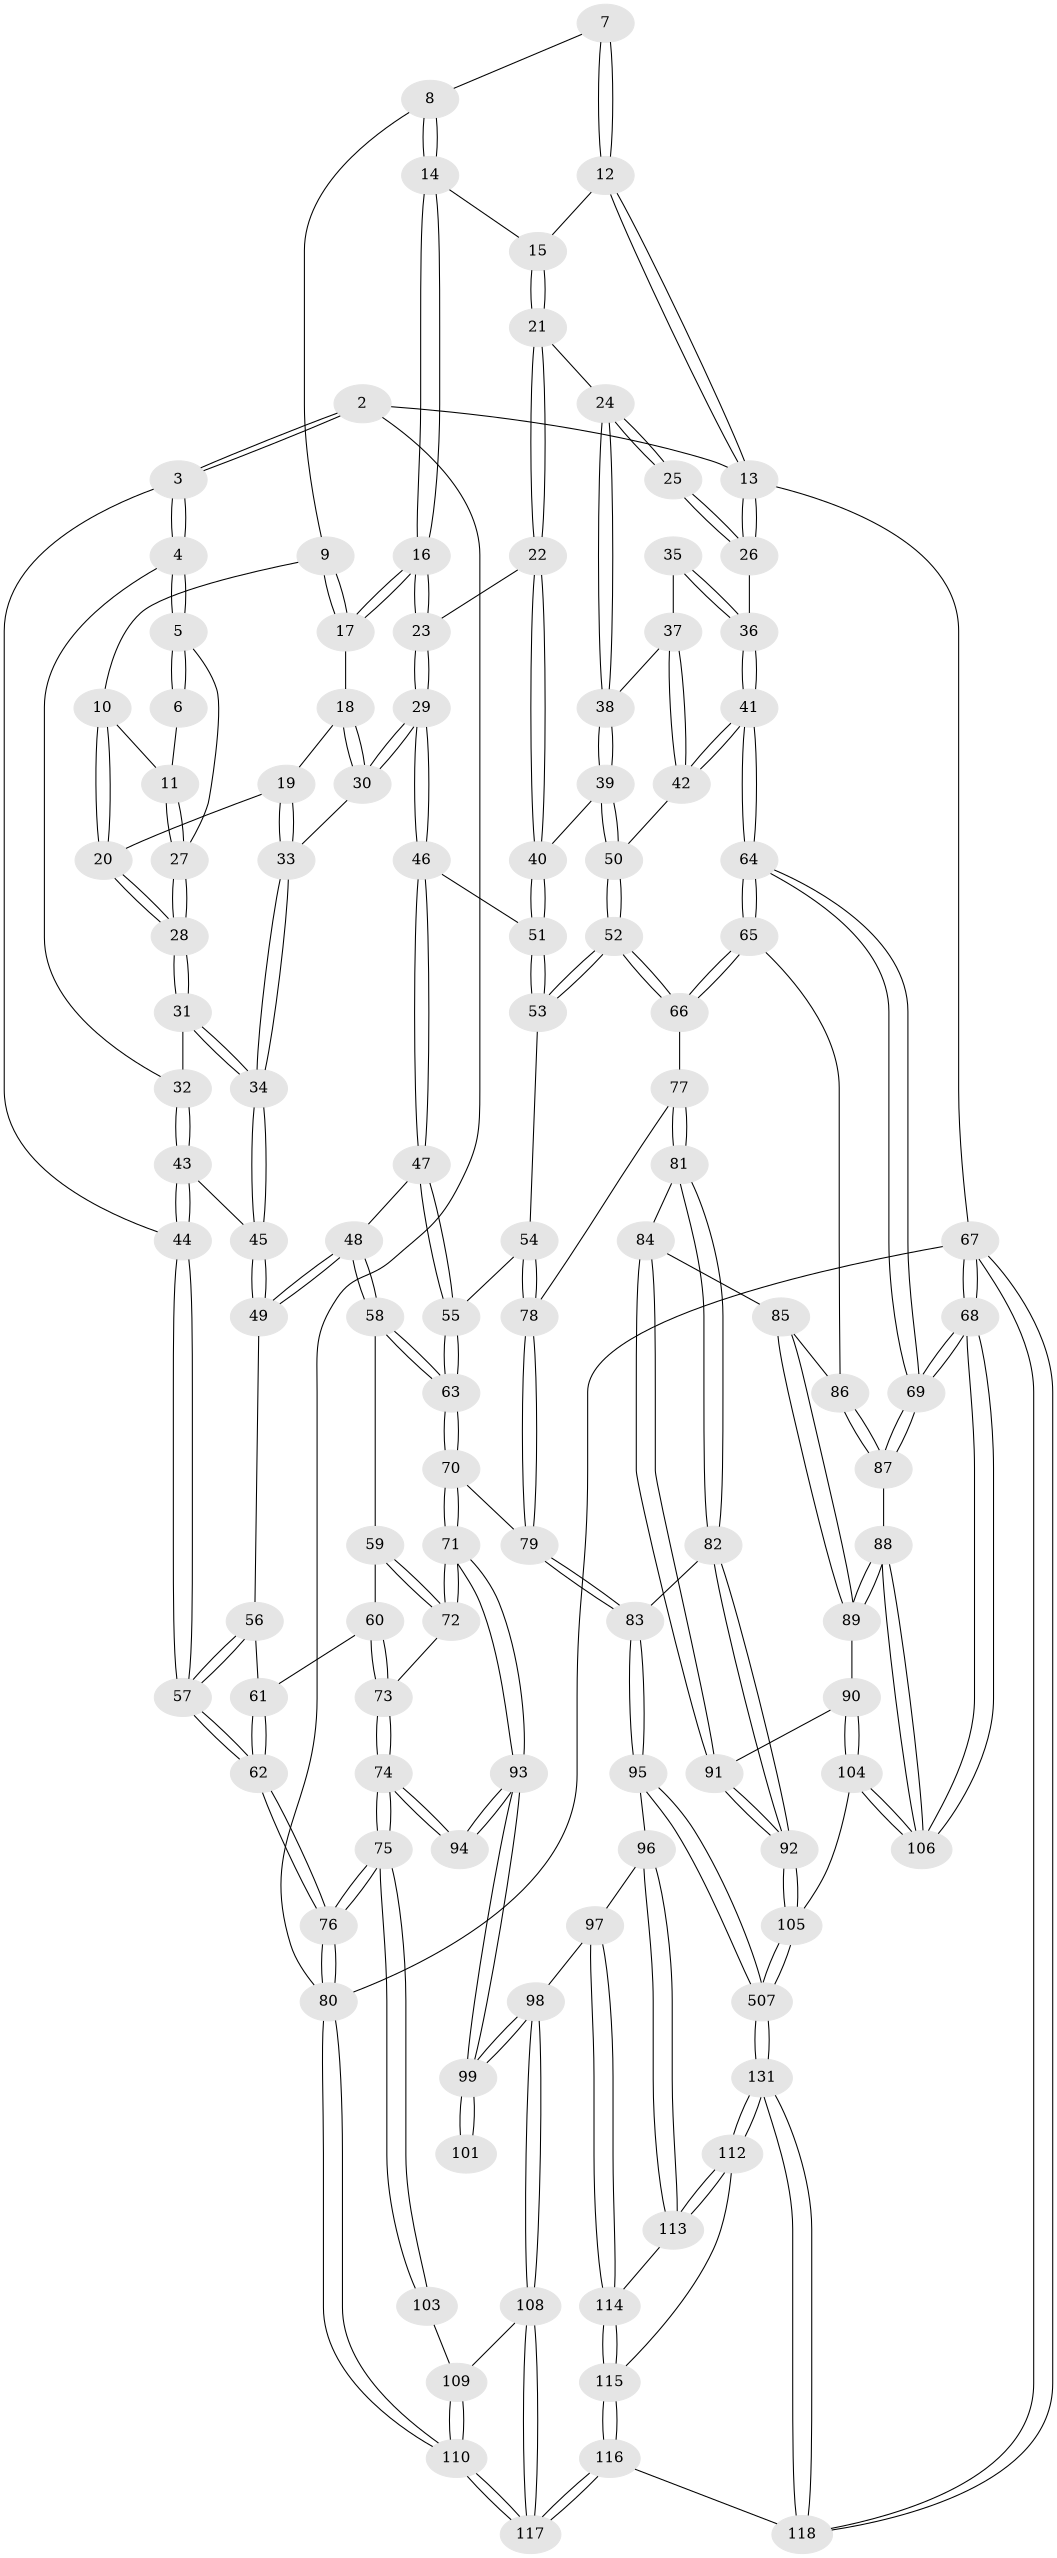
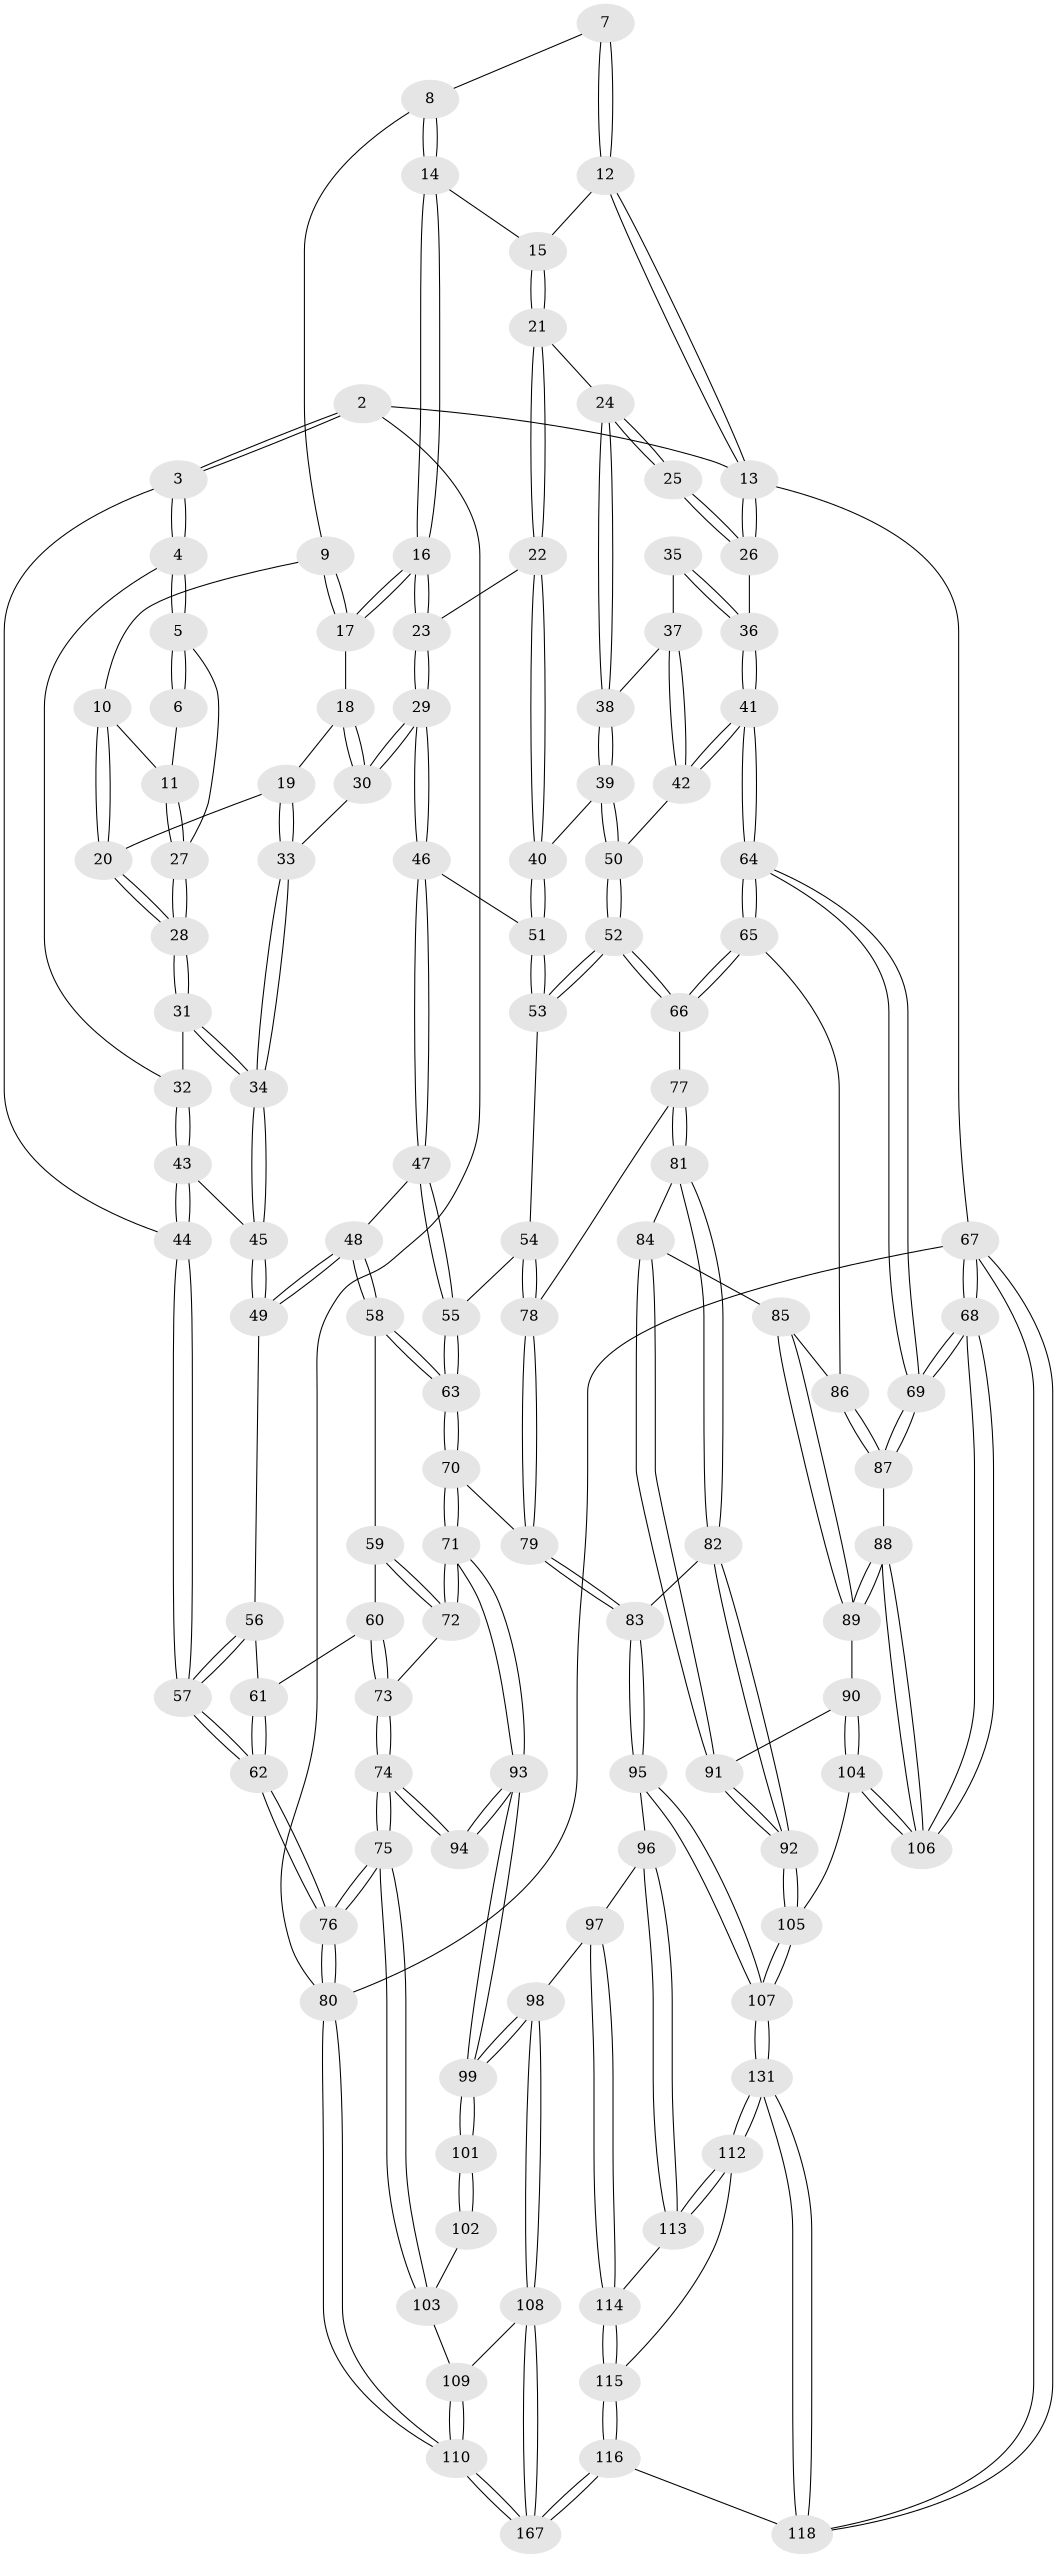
(762, 2002) -> (762, 2002)
none -> (466, 2230)
(531, 2535) -> (531, 2535)
